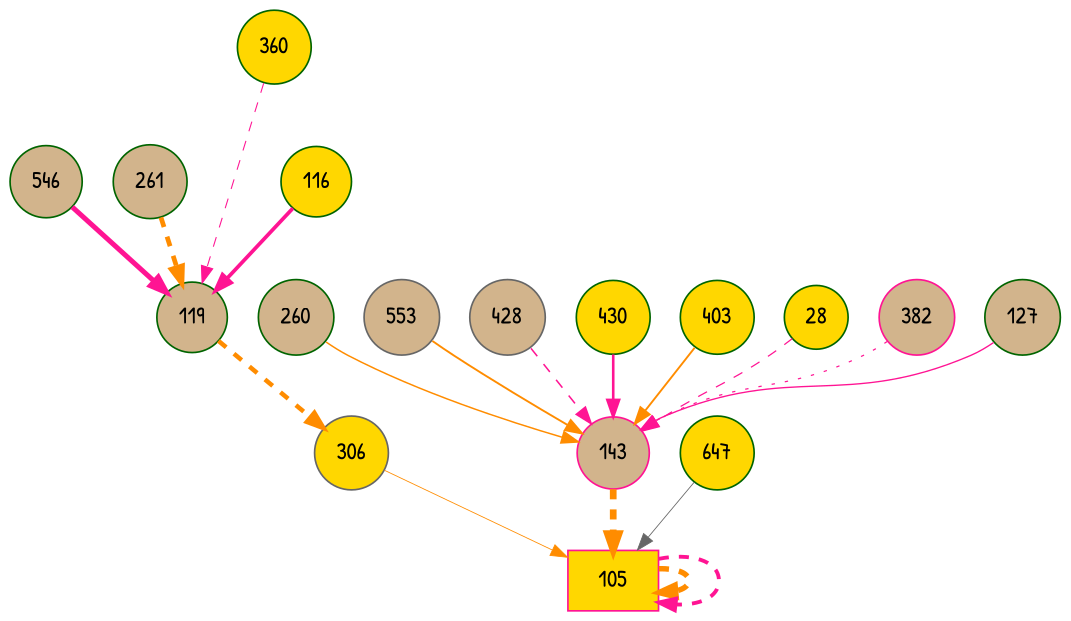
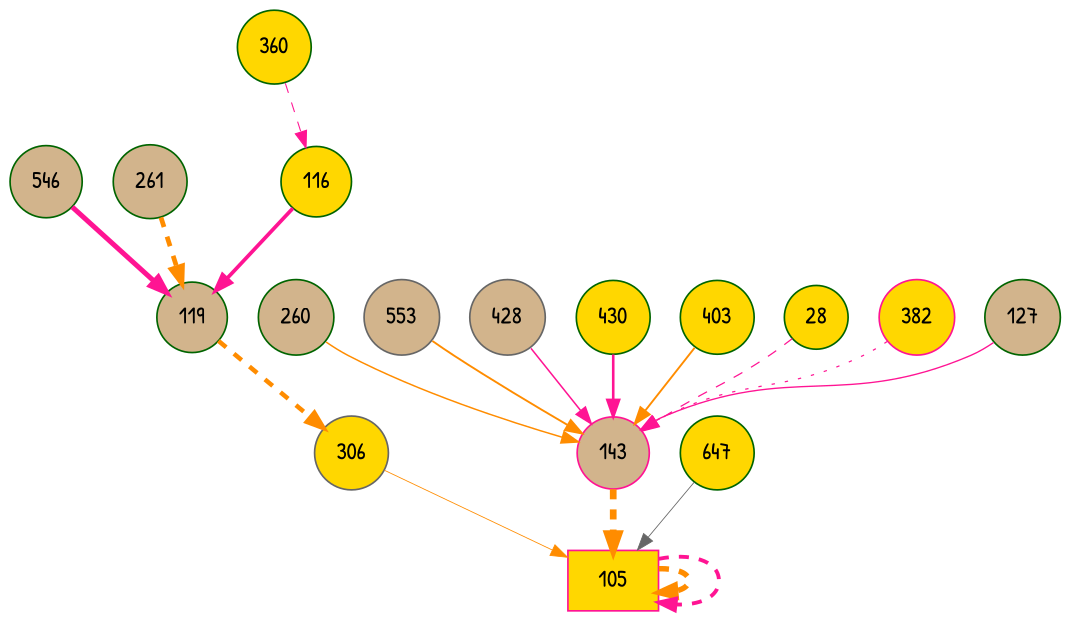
(235, 175) -> (293, 108)
(917, 317) -> (917, 317)
(556, 379) -> (556, 379)
